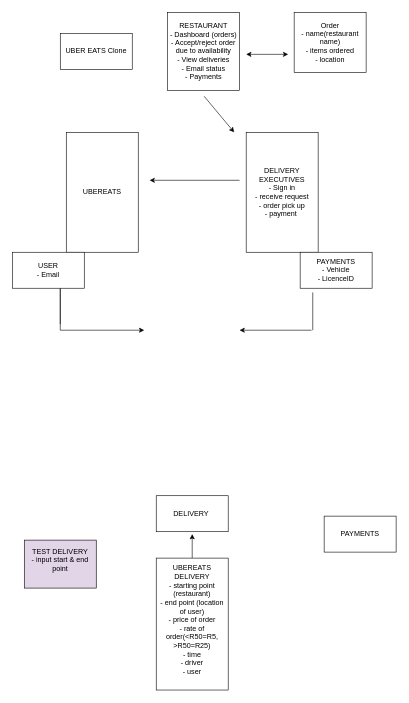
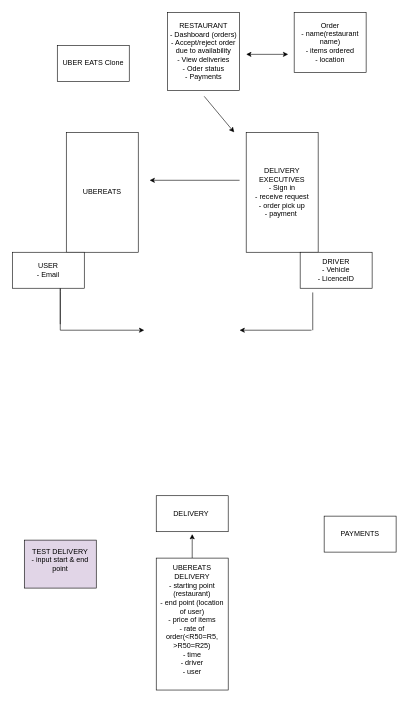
(96, 51) -> (93, 63)
(204, 51) -> (204, 51)
(336, 270) -> (336, 270)
(192, 624) -> (192, 624)
